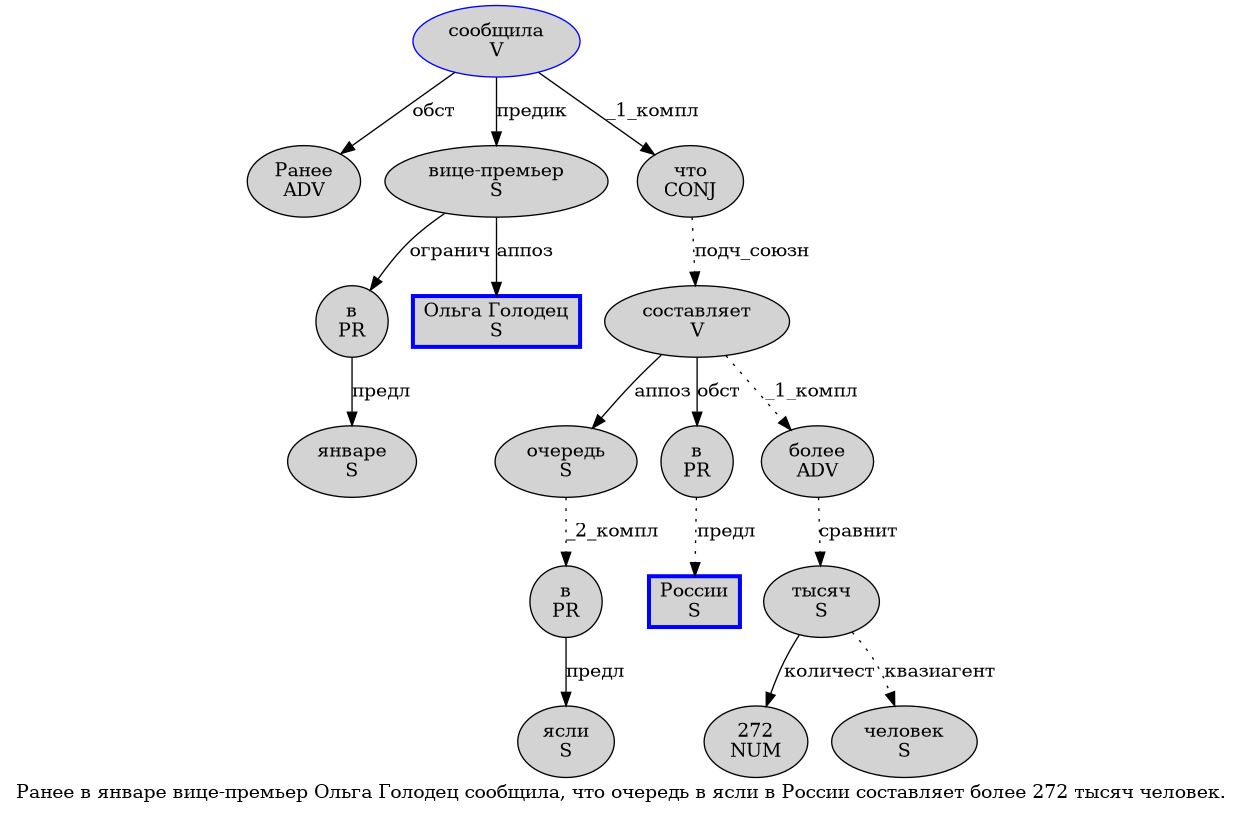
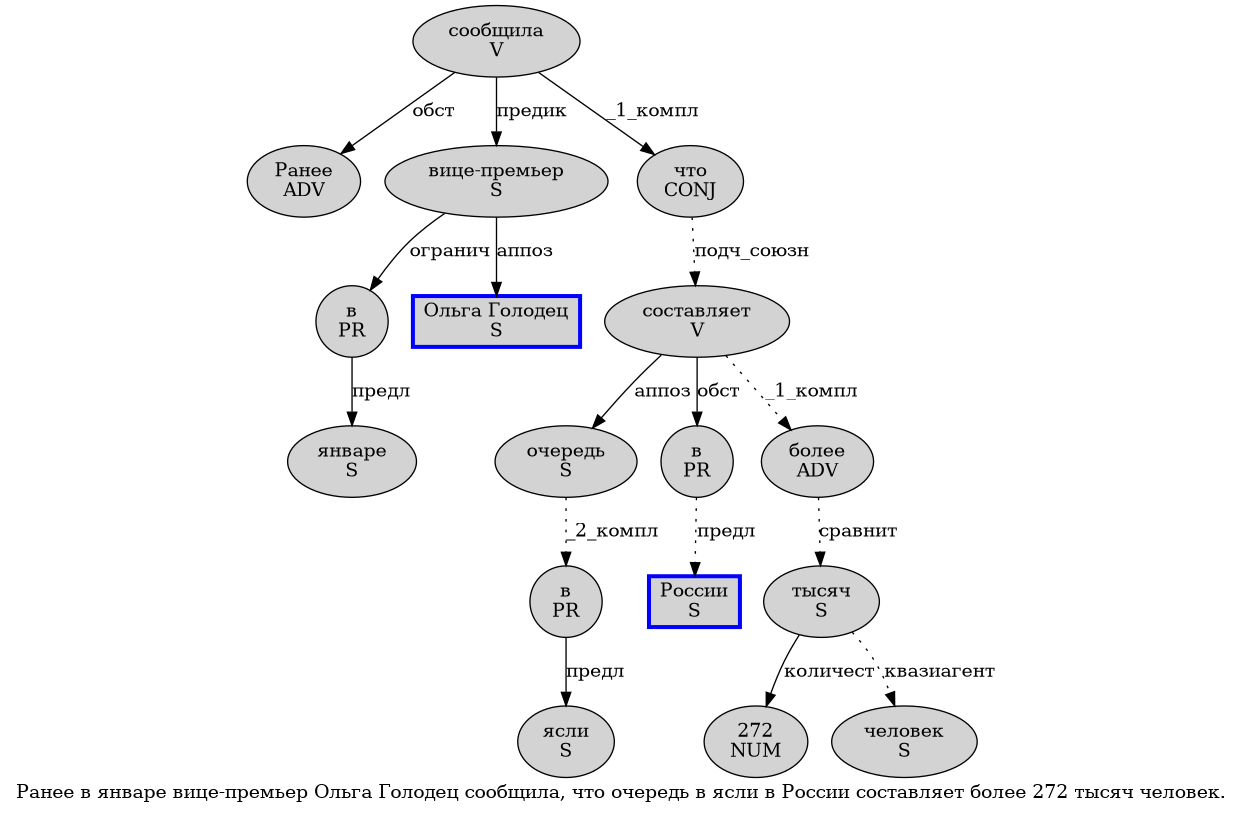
(496, 41) -> (496, 41)
